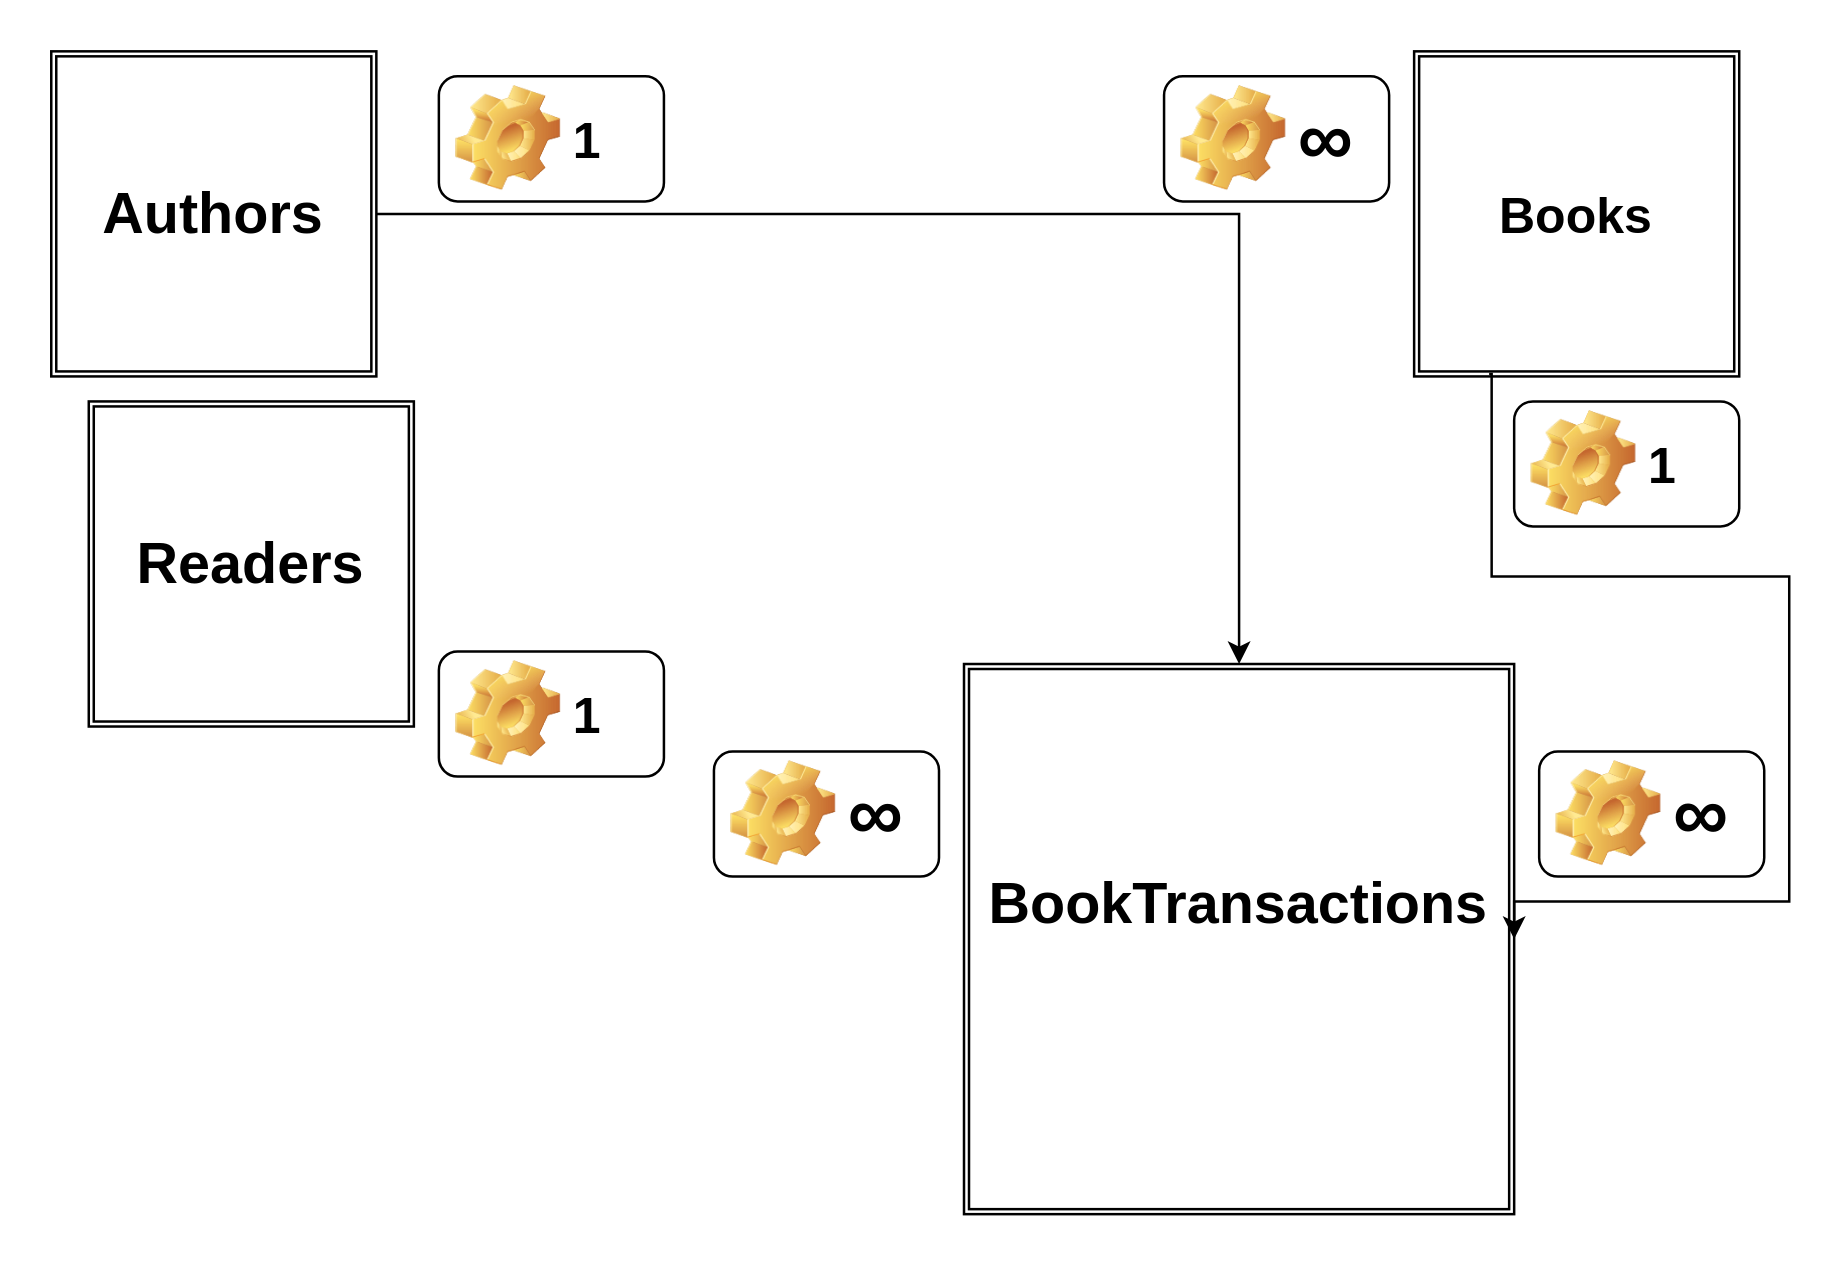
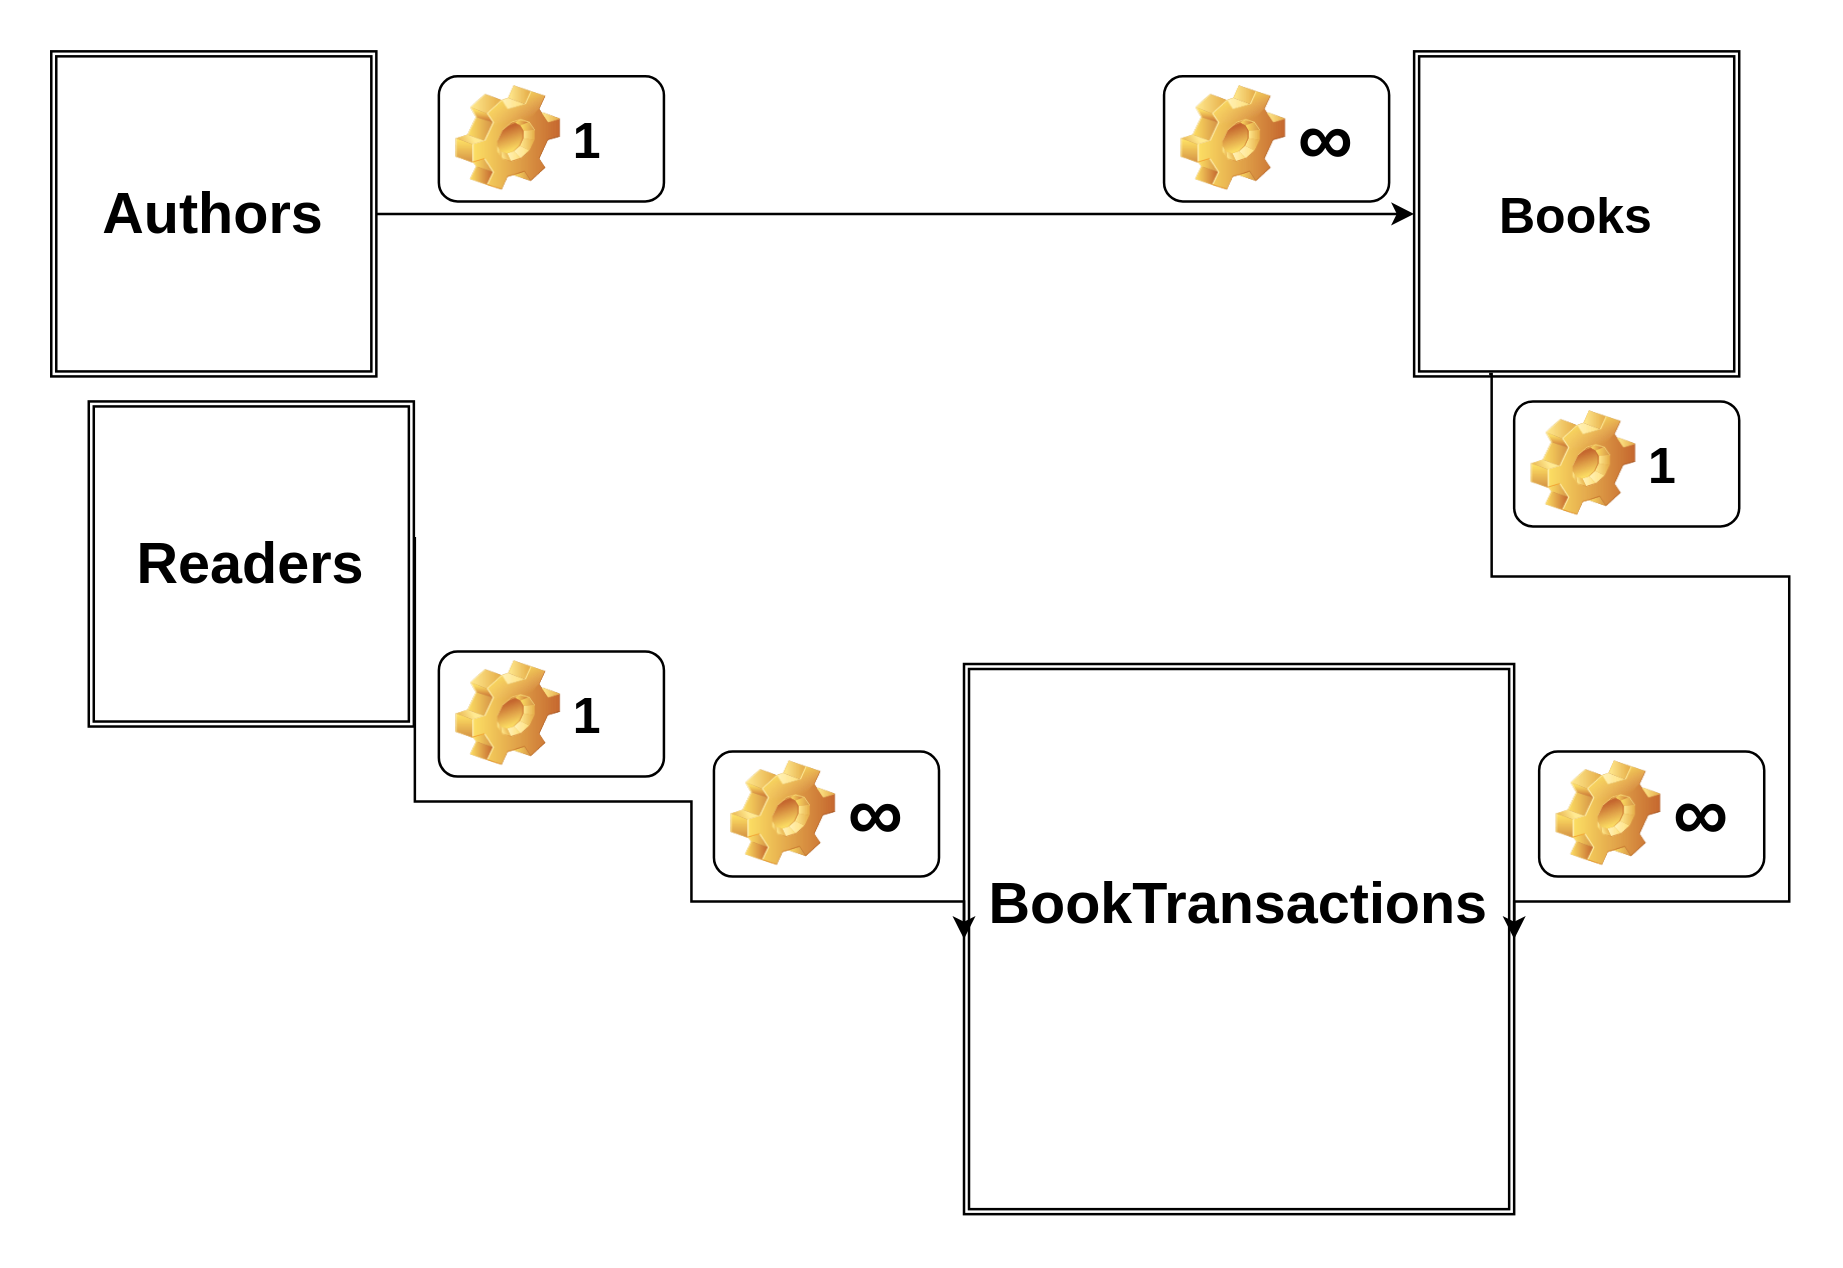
(1239, 429) -> (1317, 214)
none -> (608, 801)
